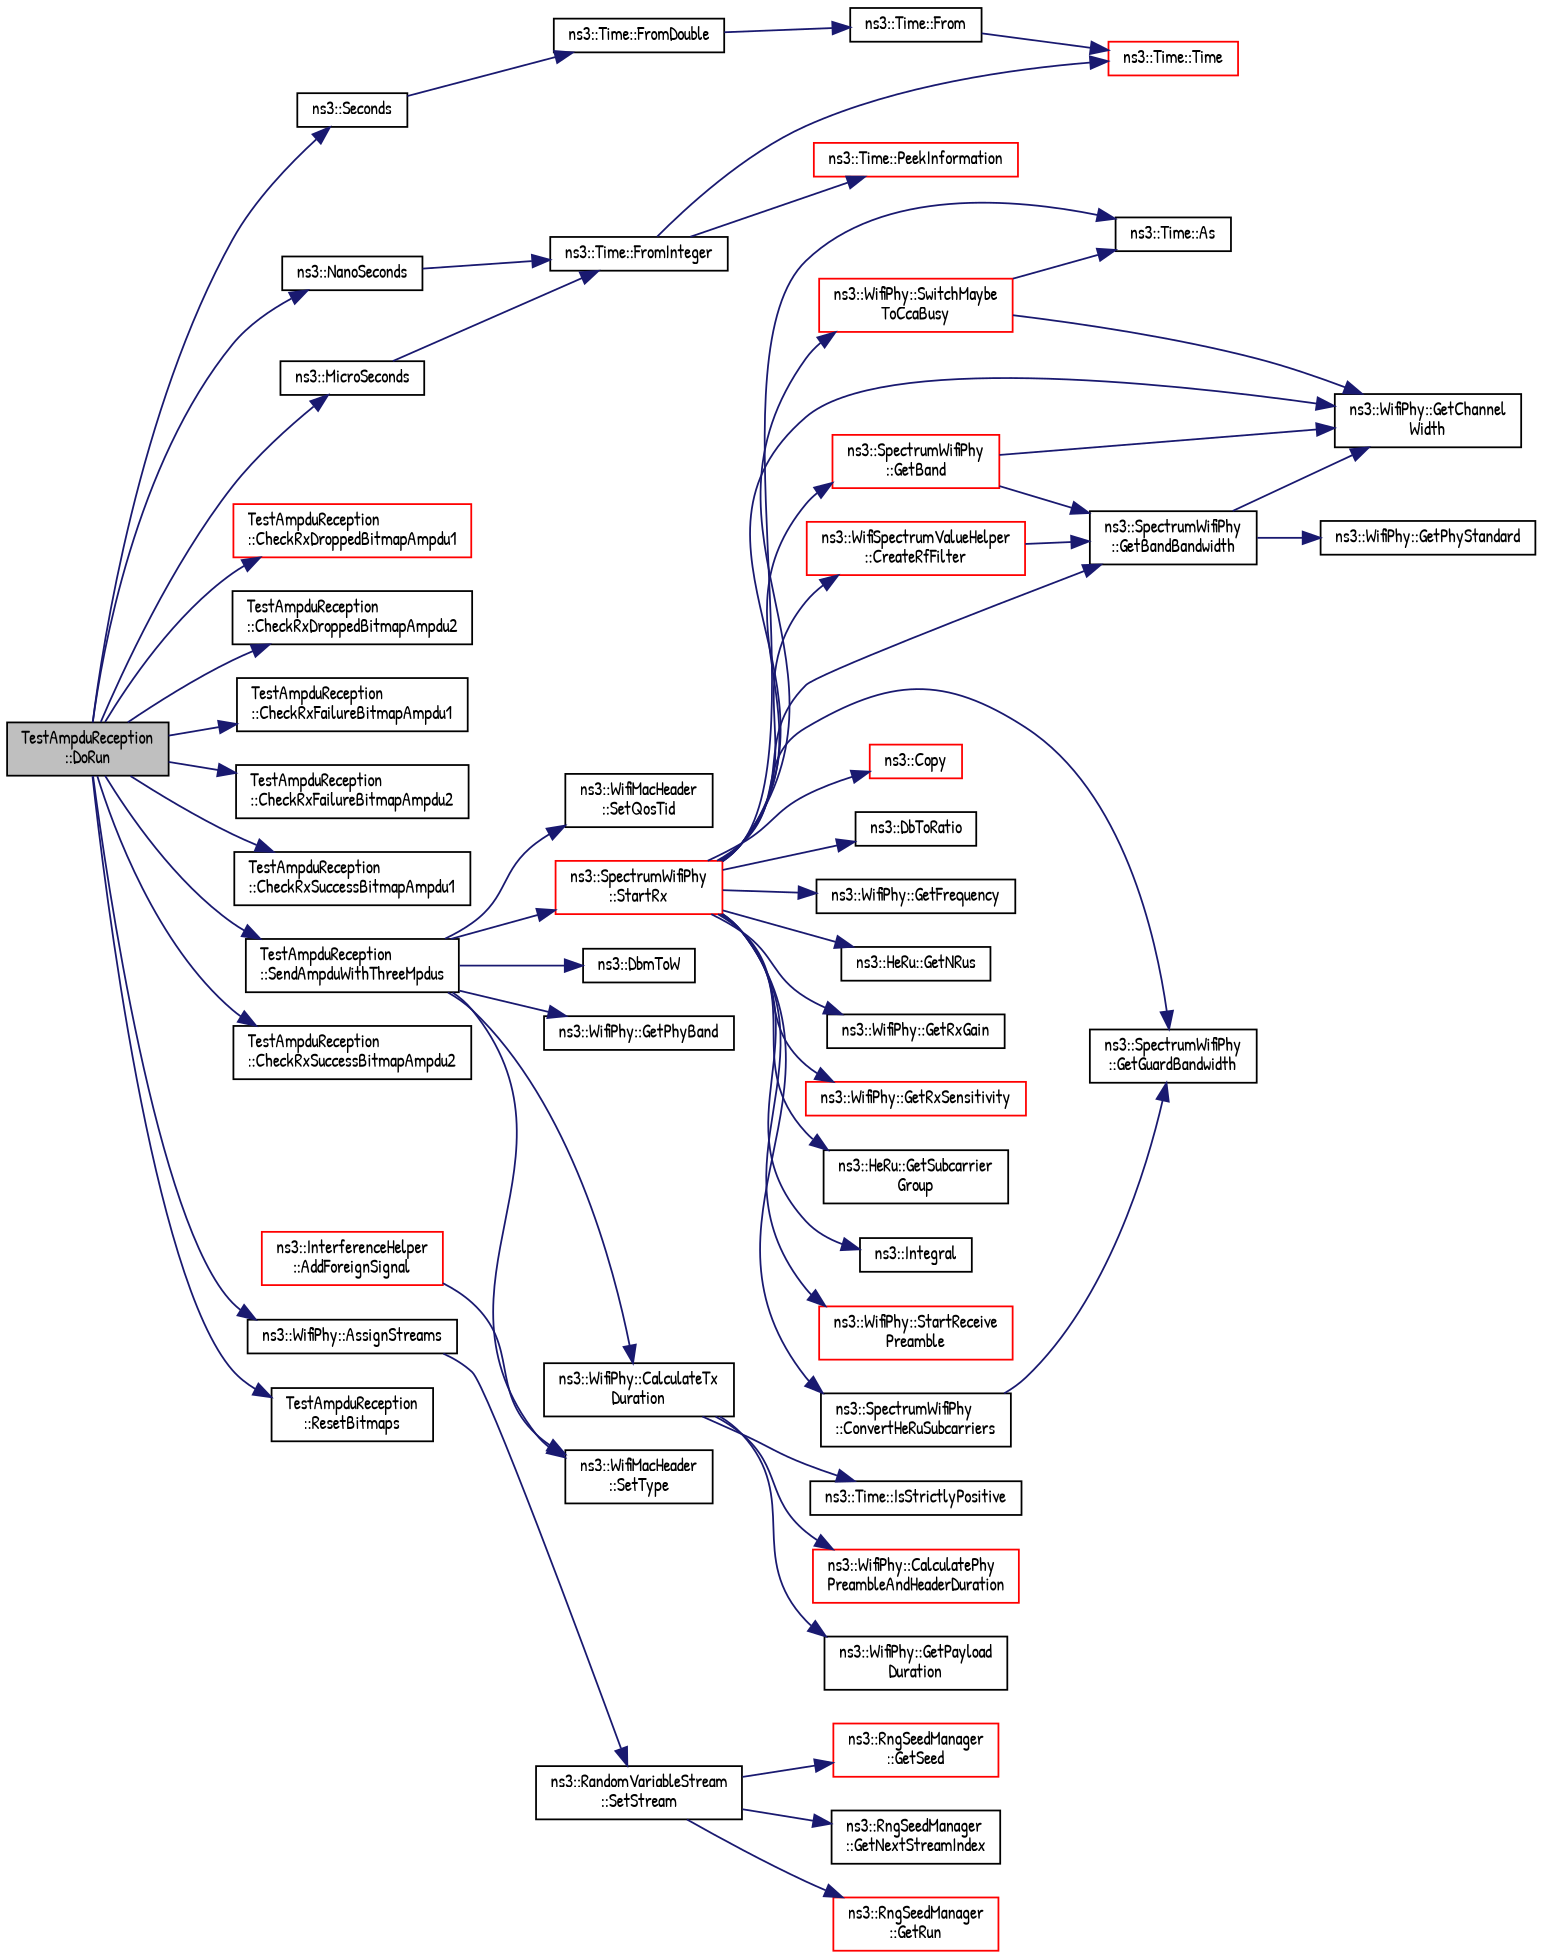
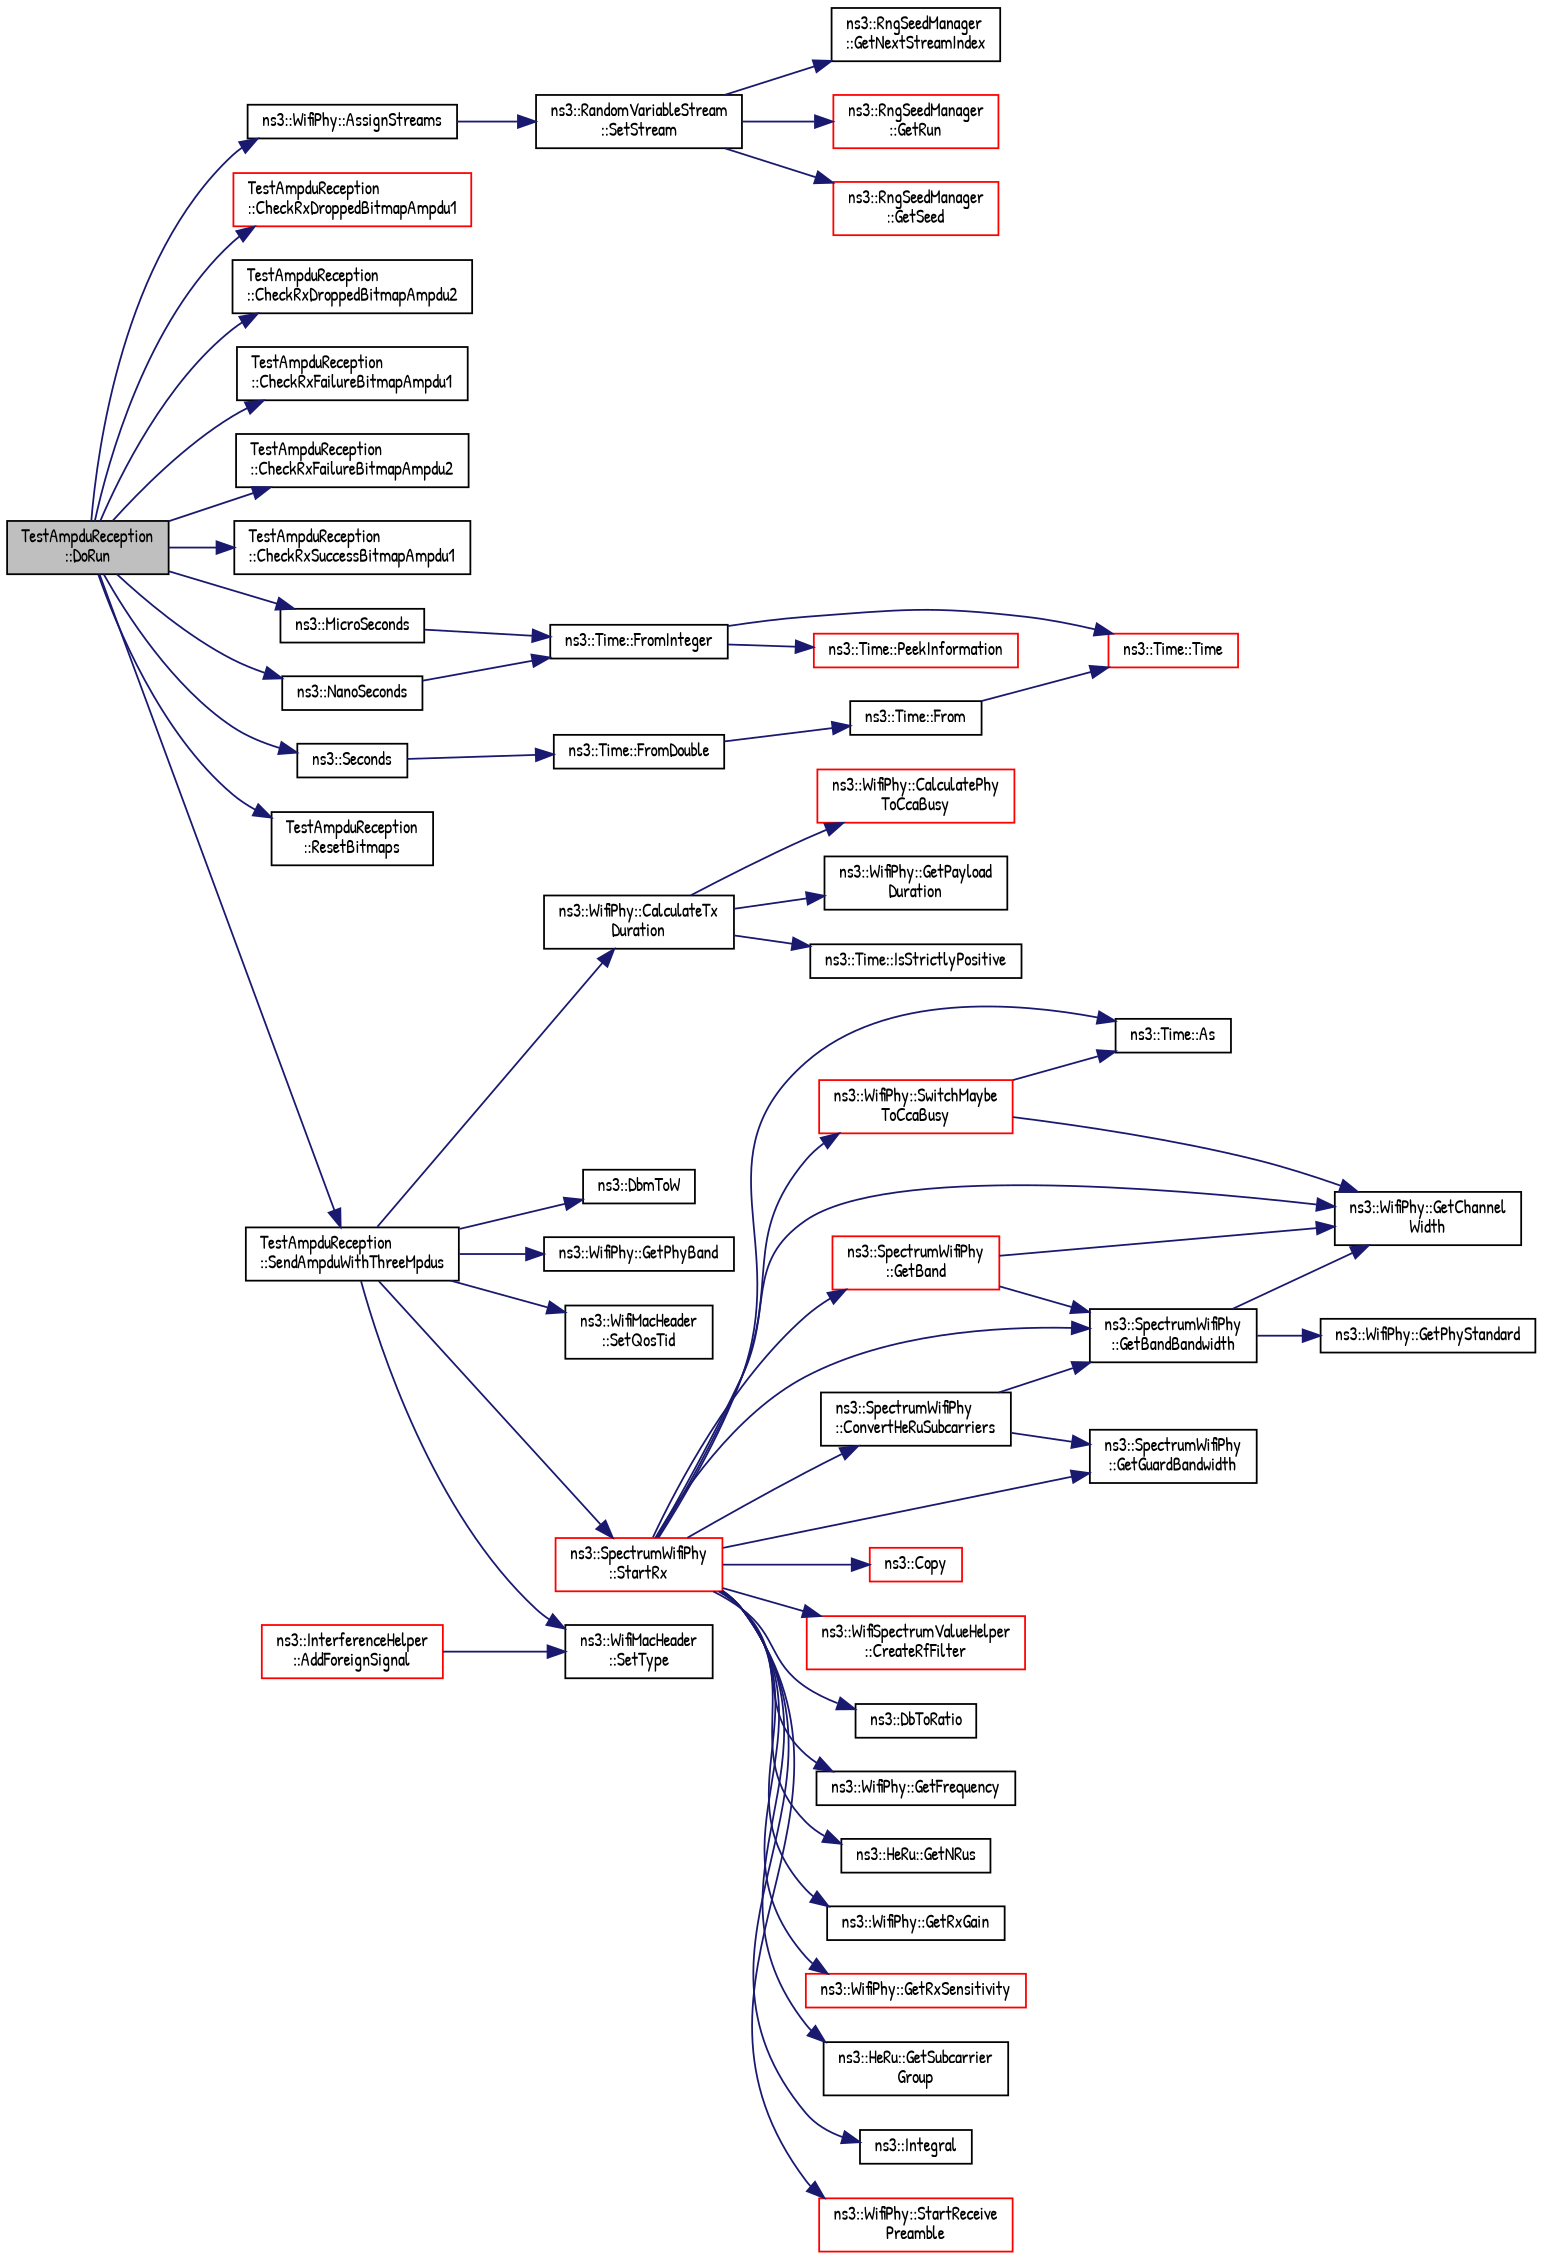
(1048, 543) -> (1036, 1380)
(352, 1053) -> none
(916, 1576) -> (916, 796)
